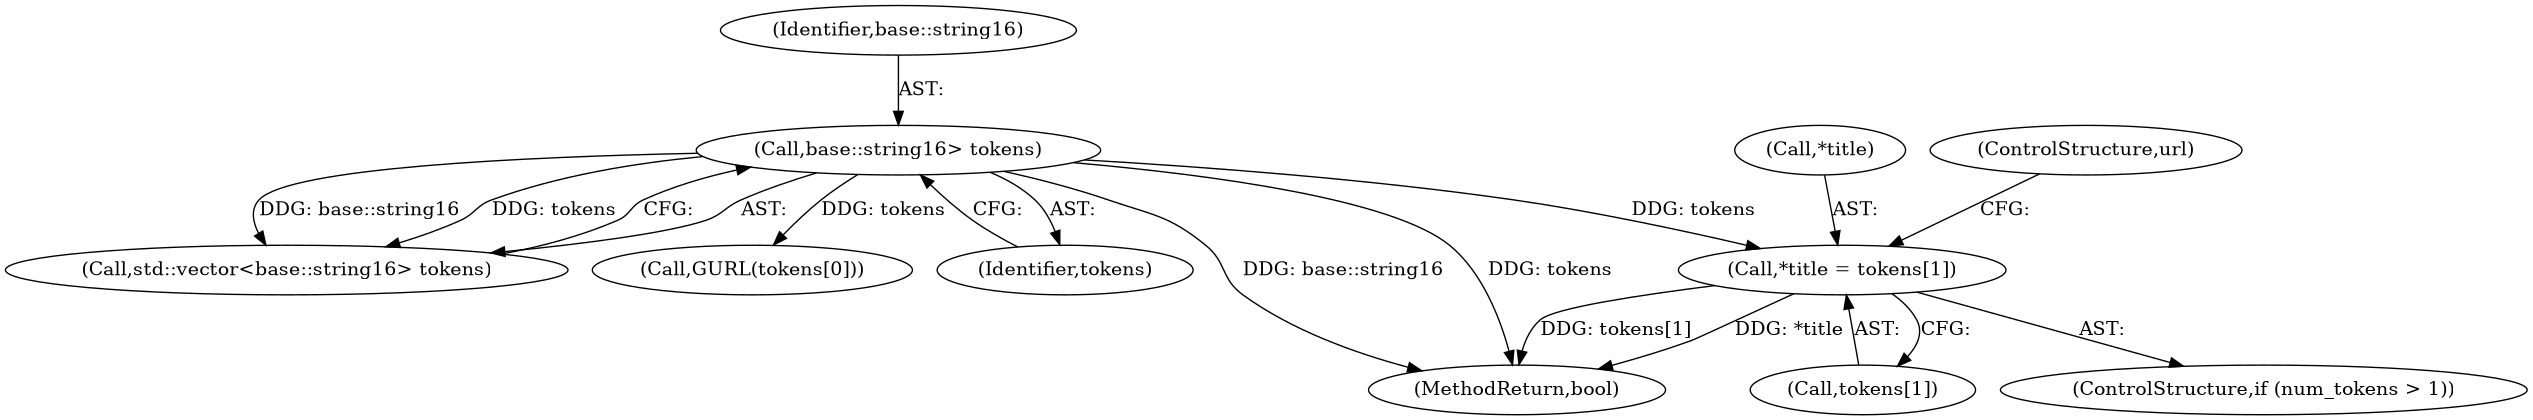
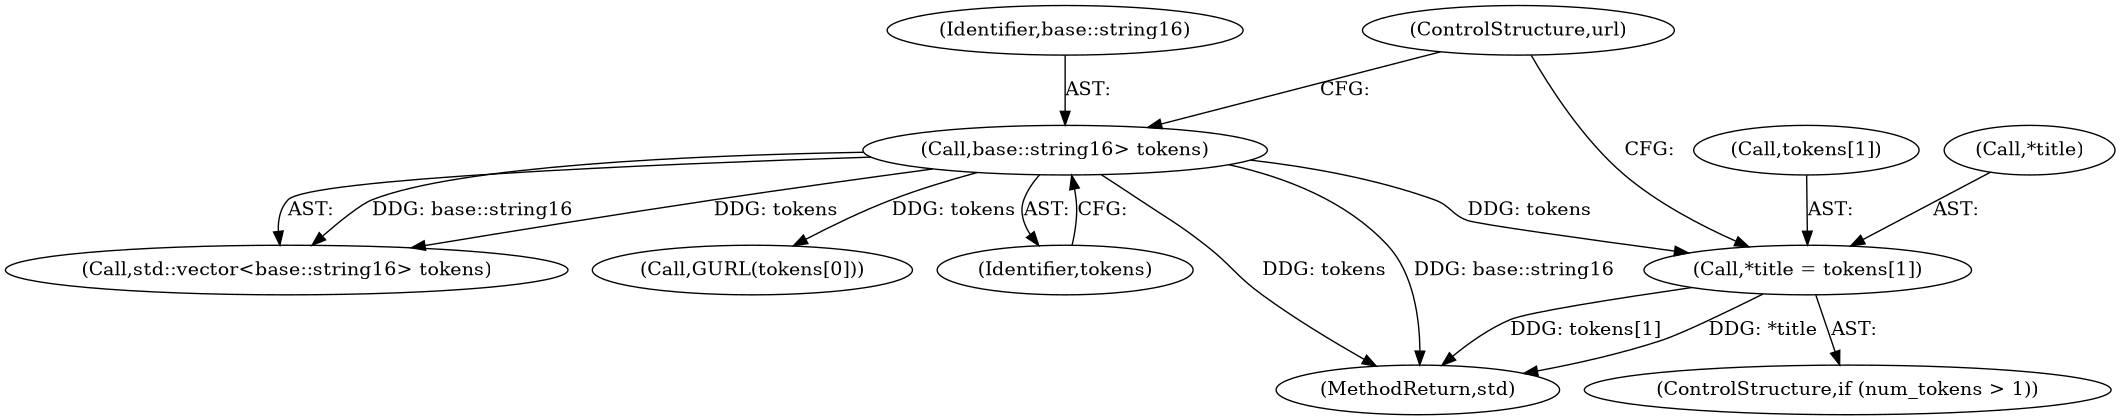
(622, 218) -> (1301, 88)
(1918, 322) -> none
(1517, 390) -> (1418, 390)
